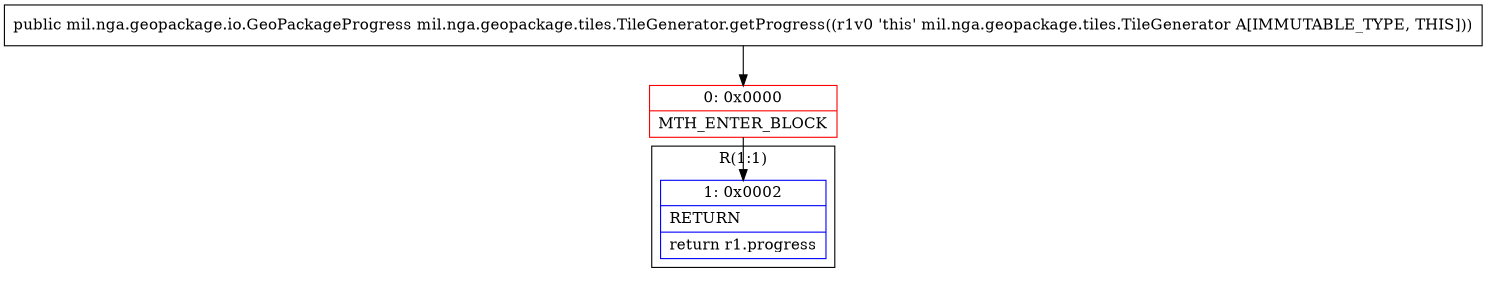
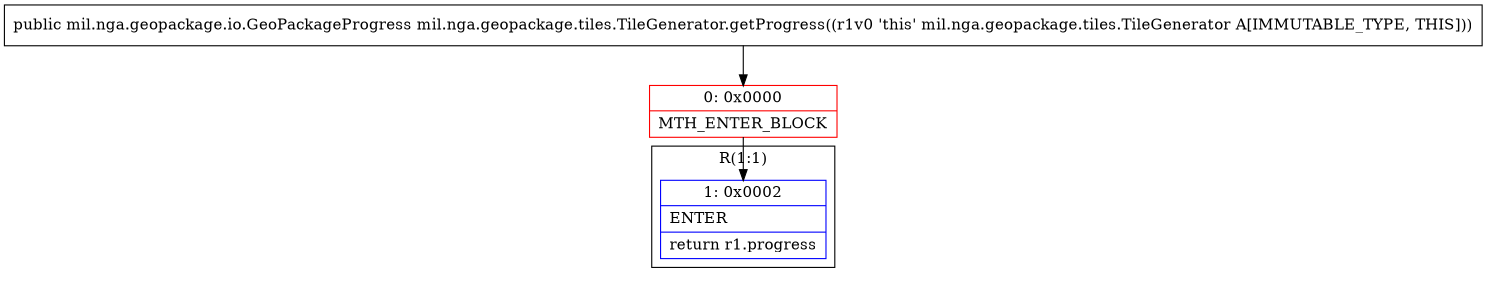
(705, 218) -> (699, 218)
